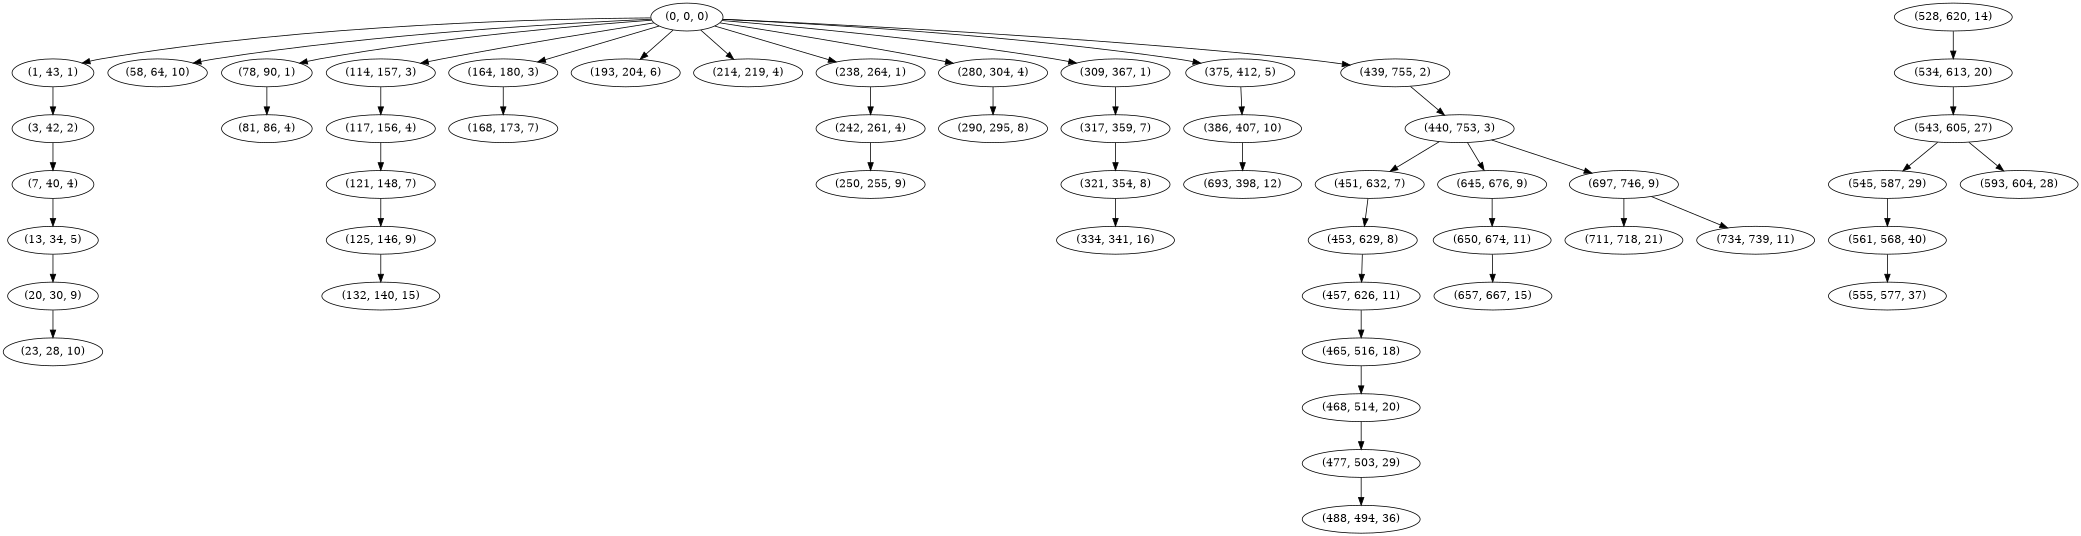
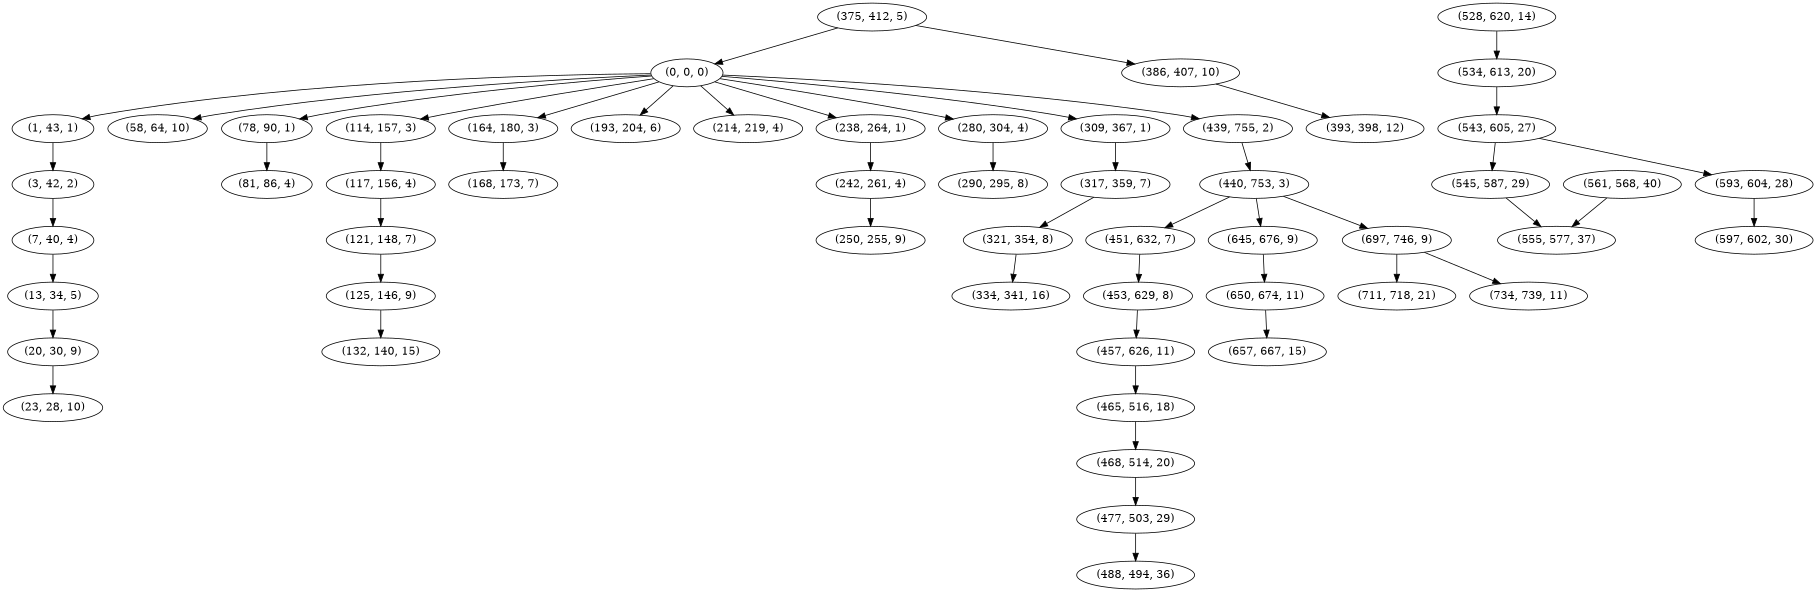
(1029, 41) -> (780, 45)
(1243, 184) -> (1365, 129)
(1887, 209) -> (1520, 210)
none -> (1754, 240)
